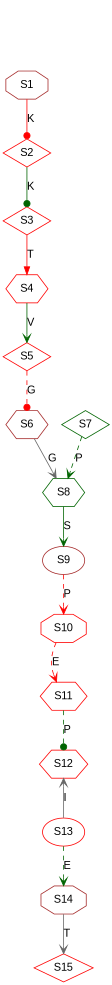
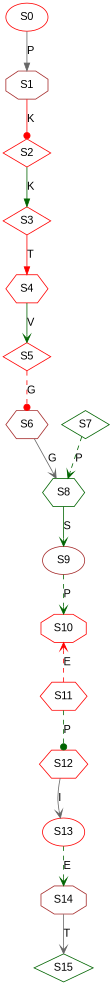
none -> (27, 17)
(27, 184) -> (27, 184)
(64, 590) -> (64, 590)
(52, 658) -> (64, 666)
(64, 802) -> (58, 794)
(64, 968) -> (64, 968)
